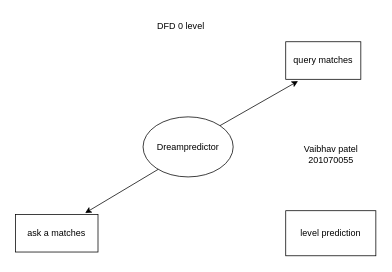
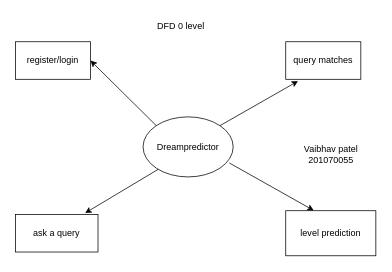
none -> (53, 60)
none -> (112, 82)
none -> (269, 185)
(57, 233) -> (57, 233)
